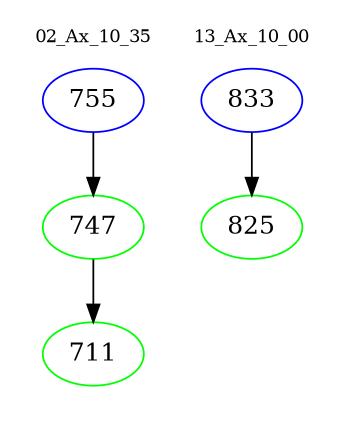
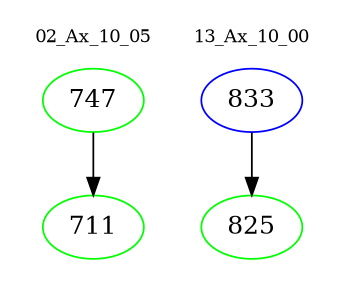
(93, 38) -> (93, 38)
(93, 100) -> none
